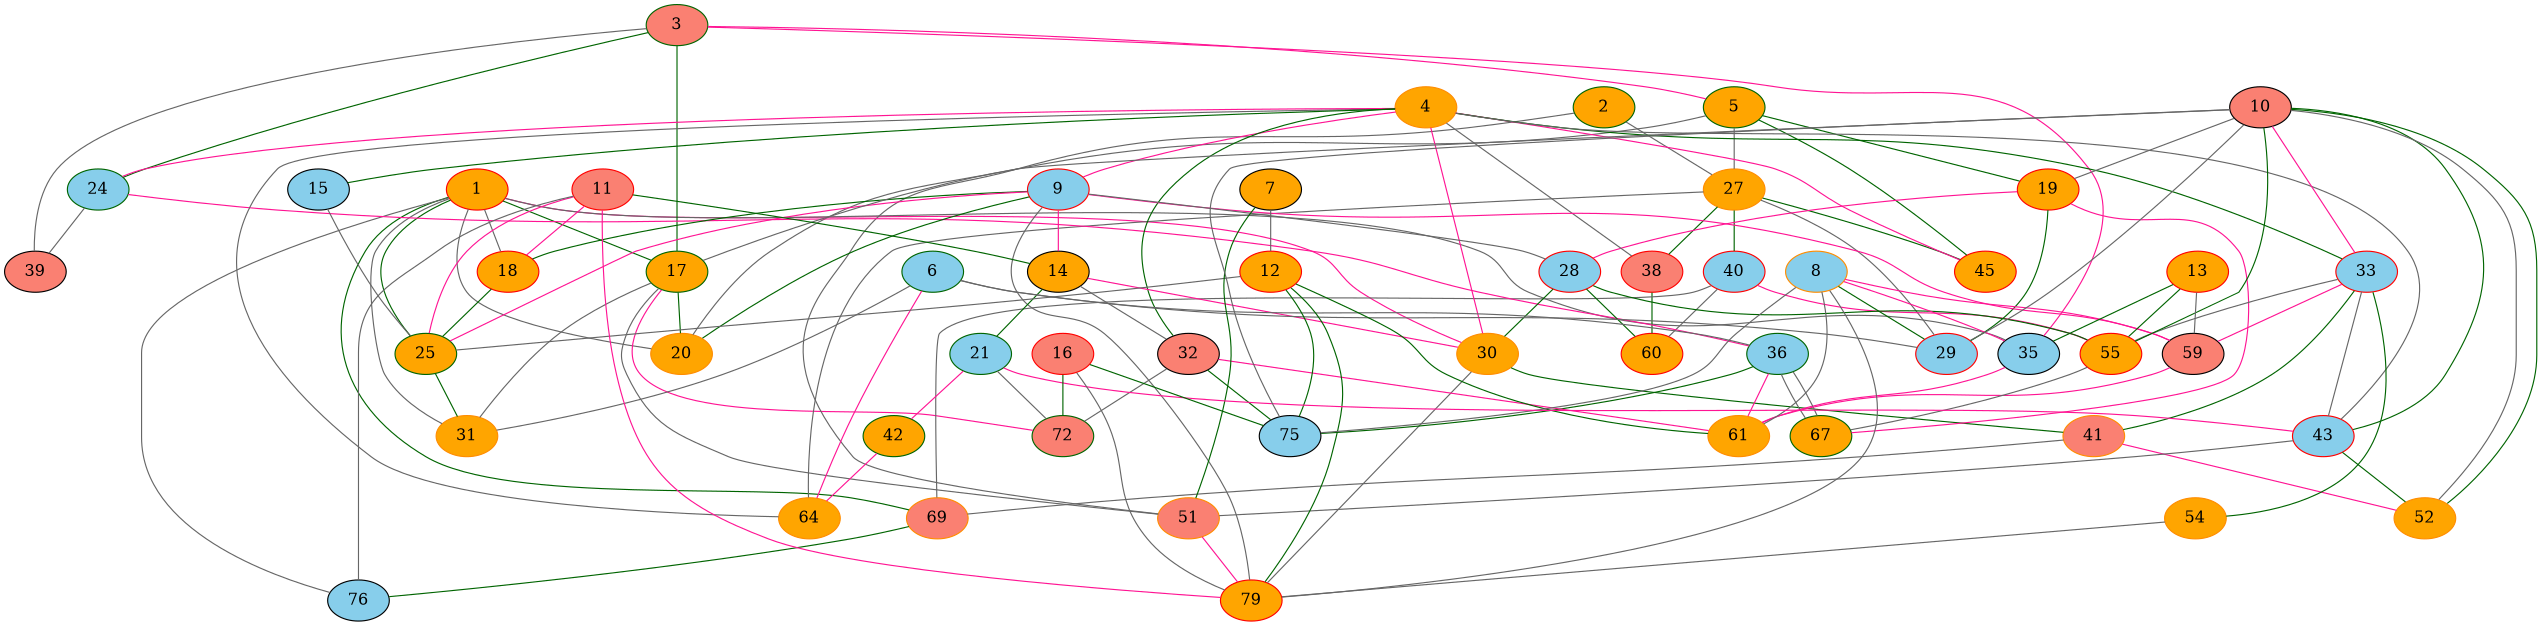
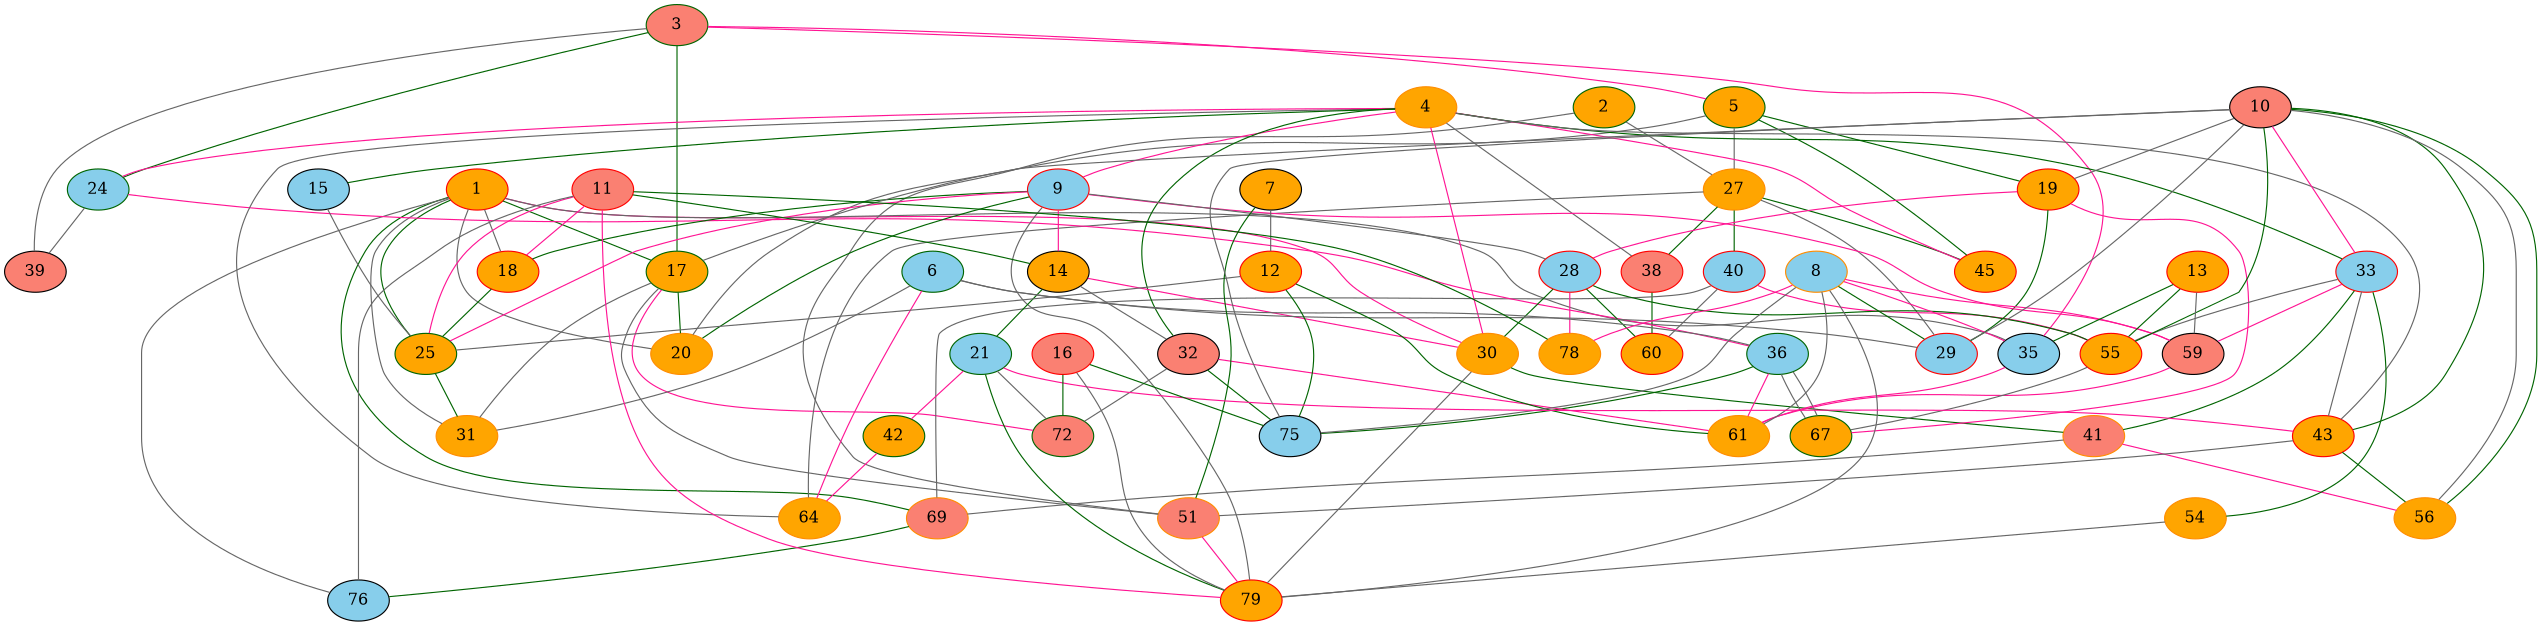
none -> (1570, 354)
(2323, 436) -> (2323, 436)
(1335, 444) -> (1083, 516)
(2425, 518) -> (2425, 518)
